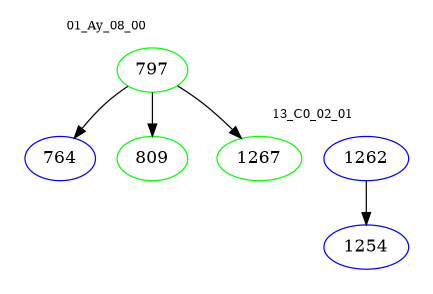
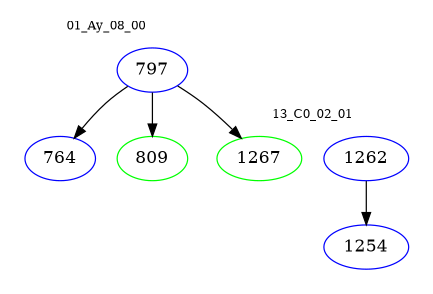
(152, 70) -> (152, 70)
